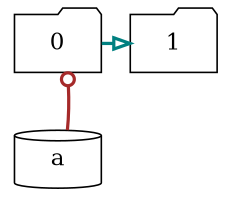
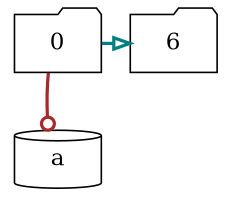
(174, 43) -> (174, 43)
(69, 108) -> (47, 95)
